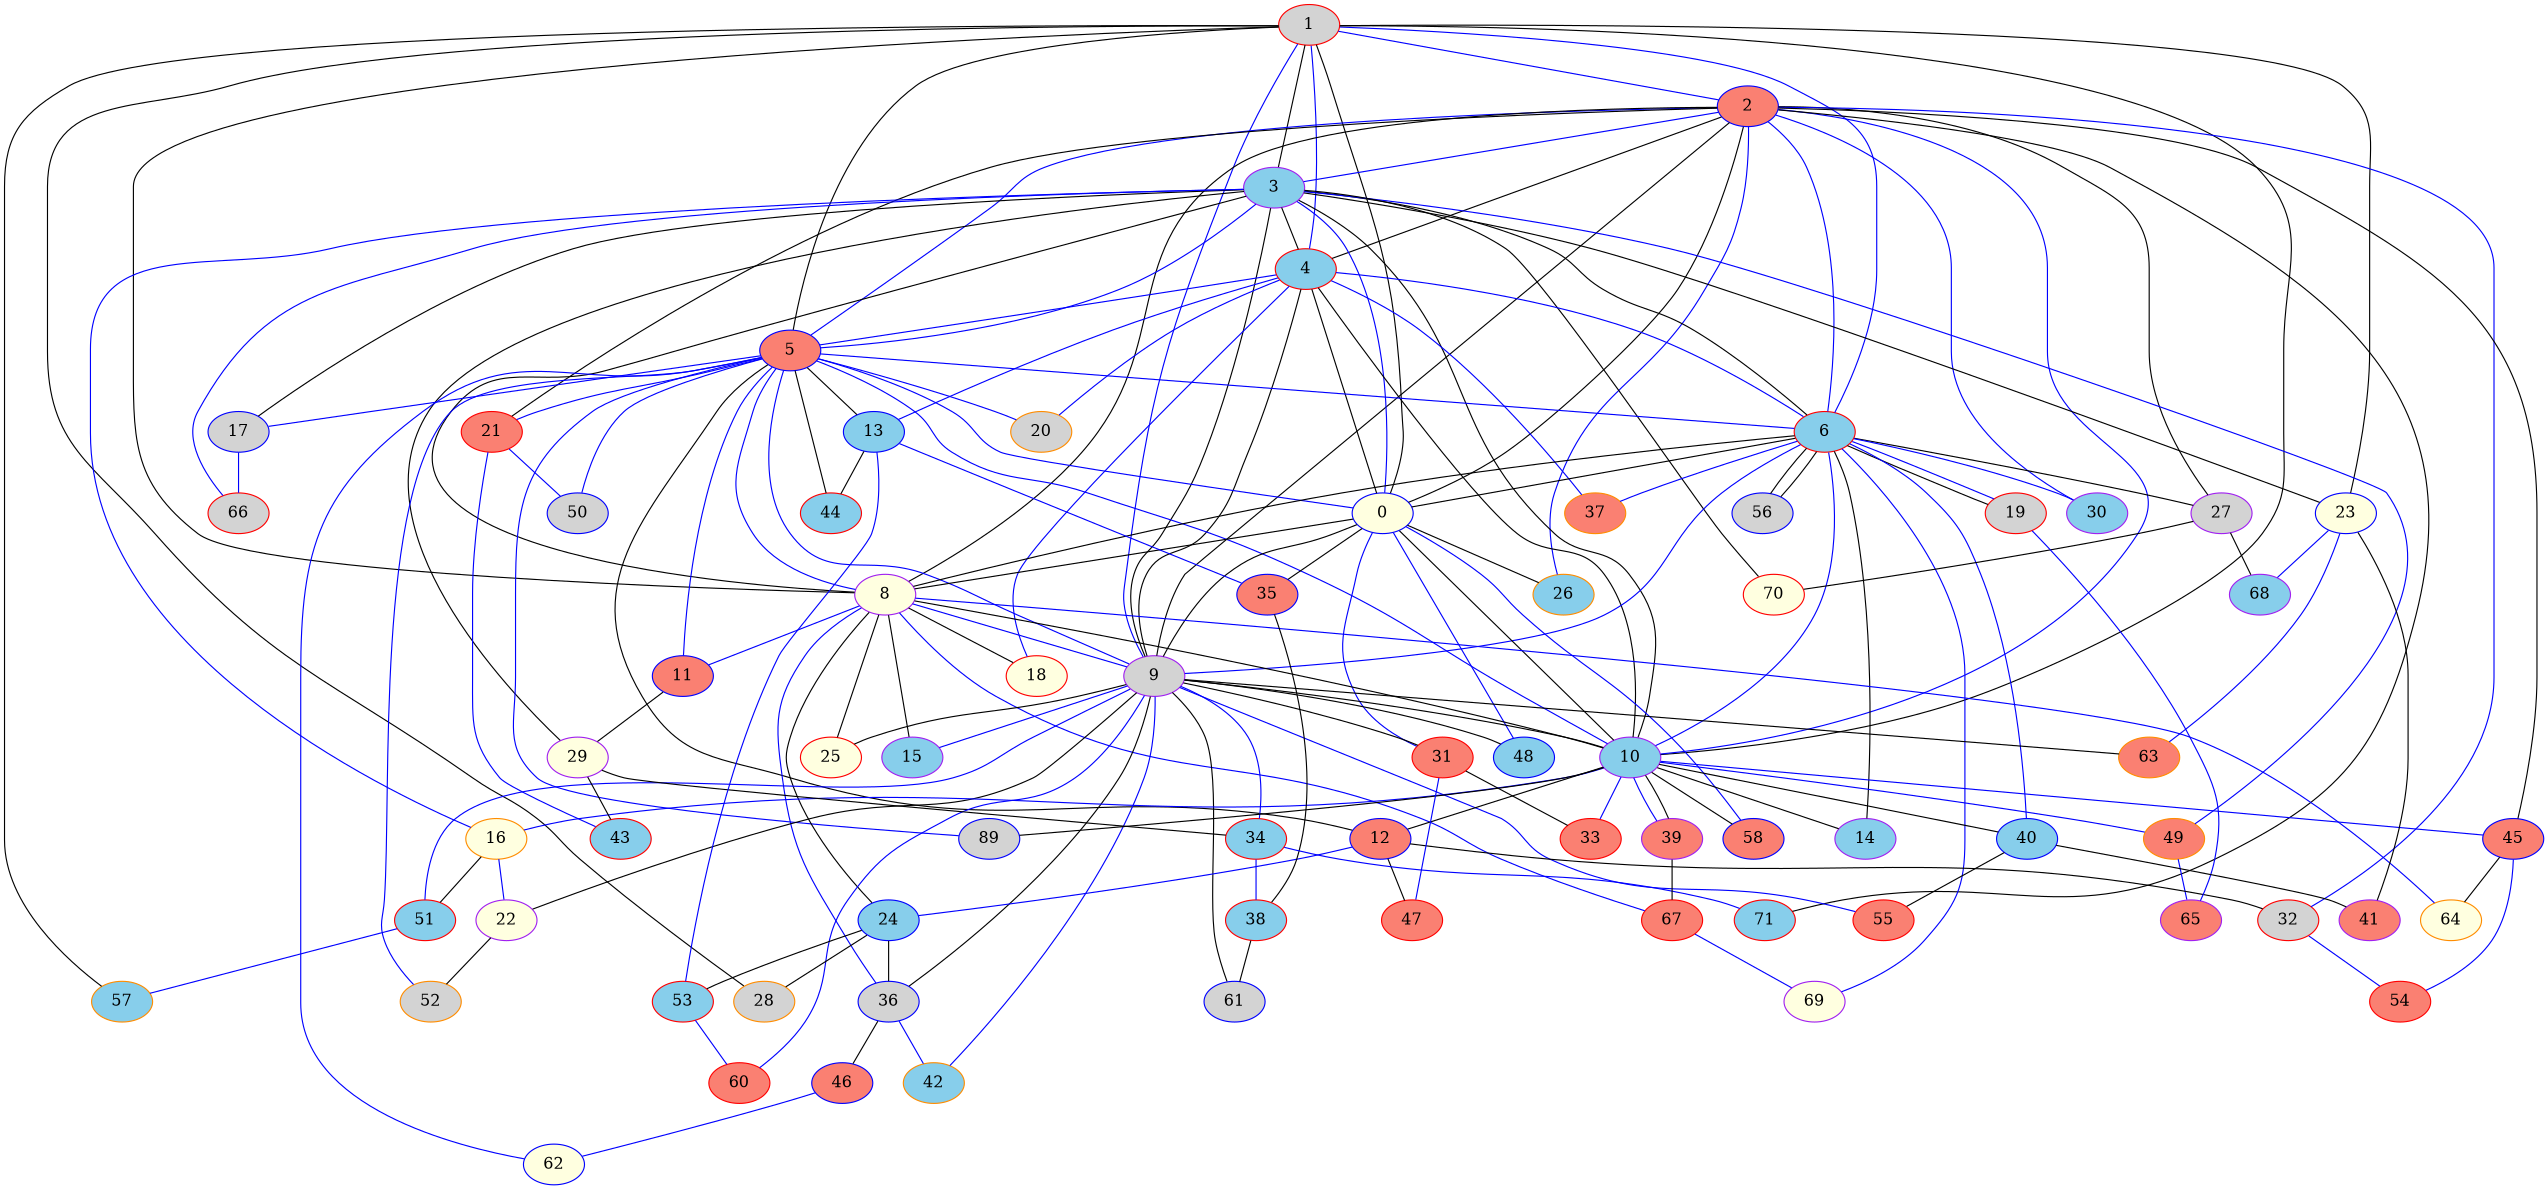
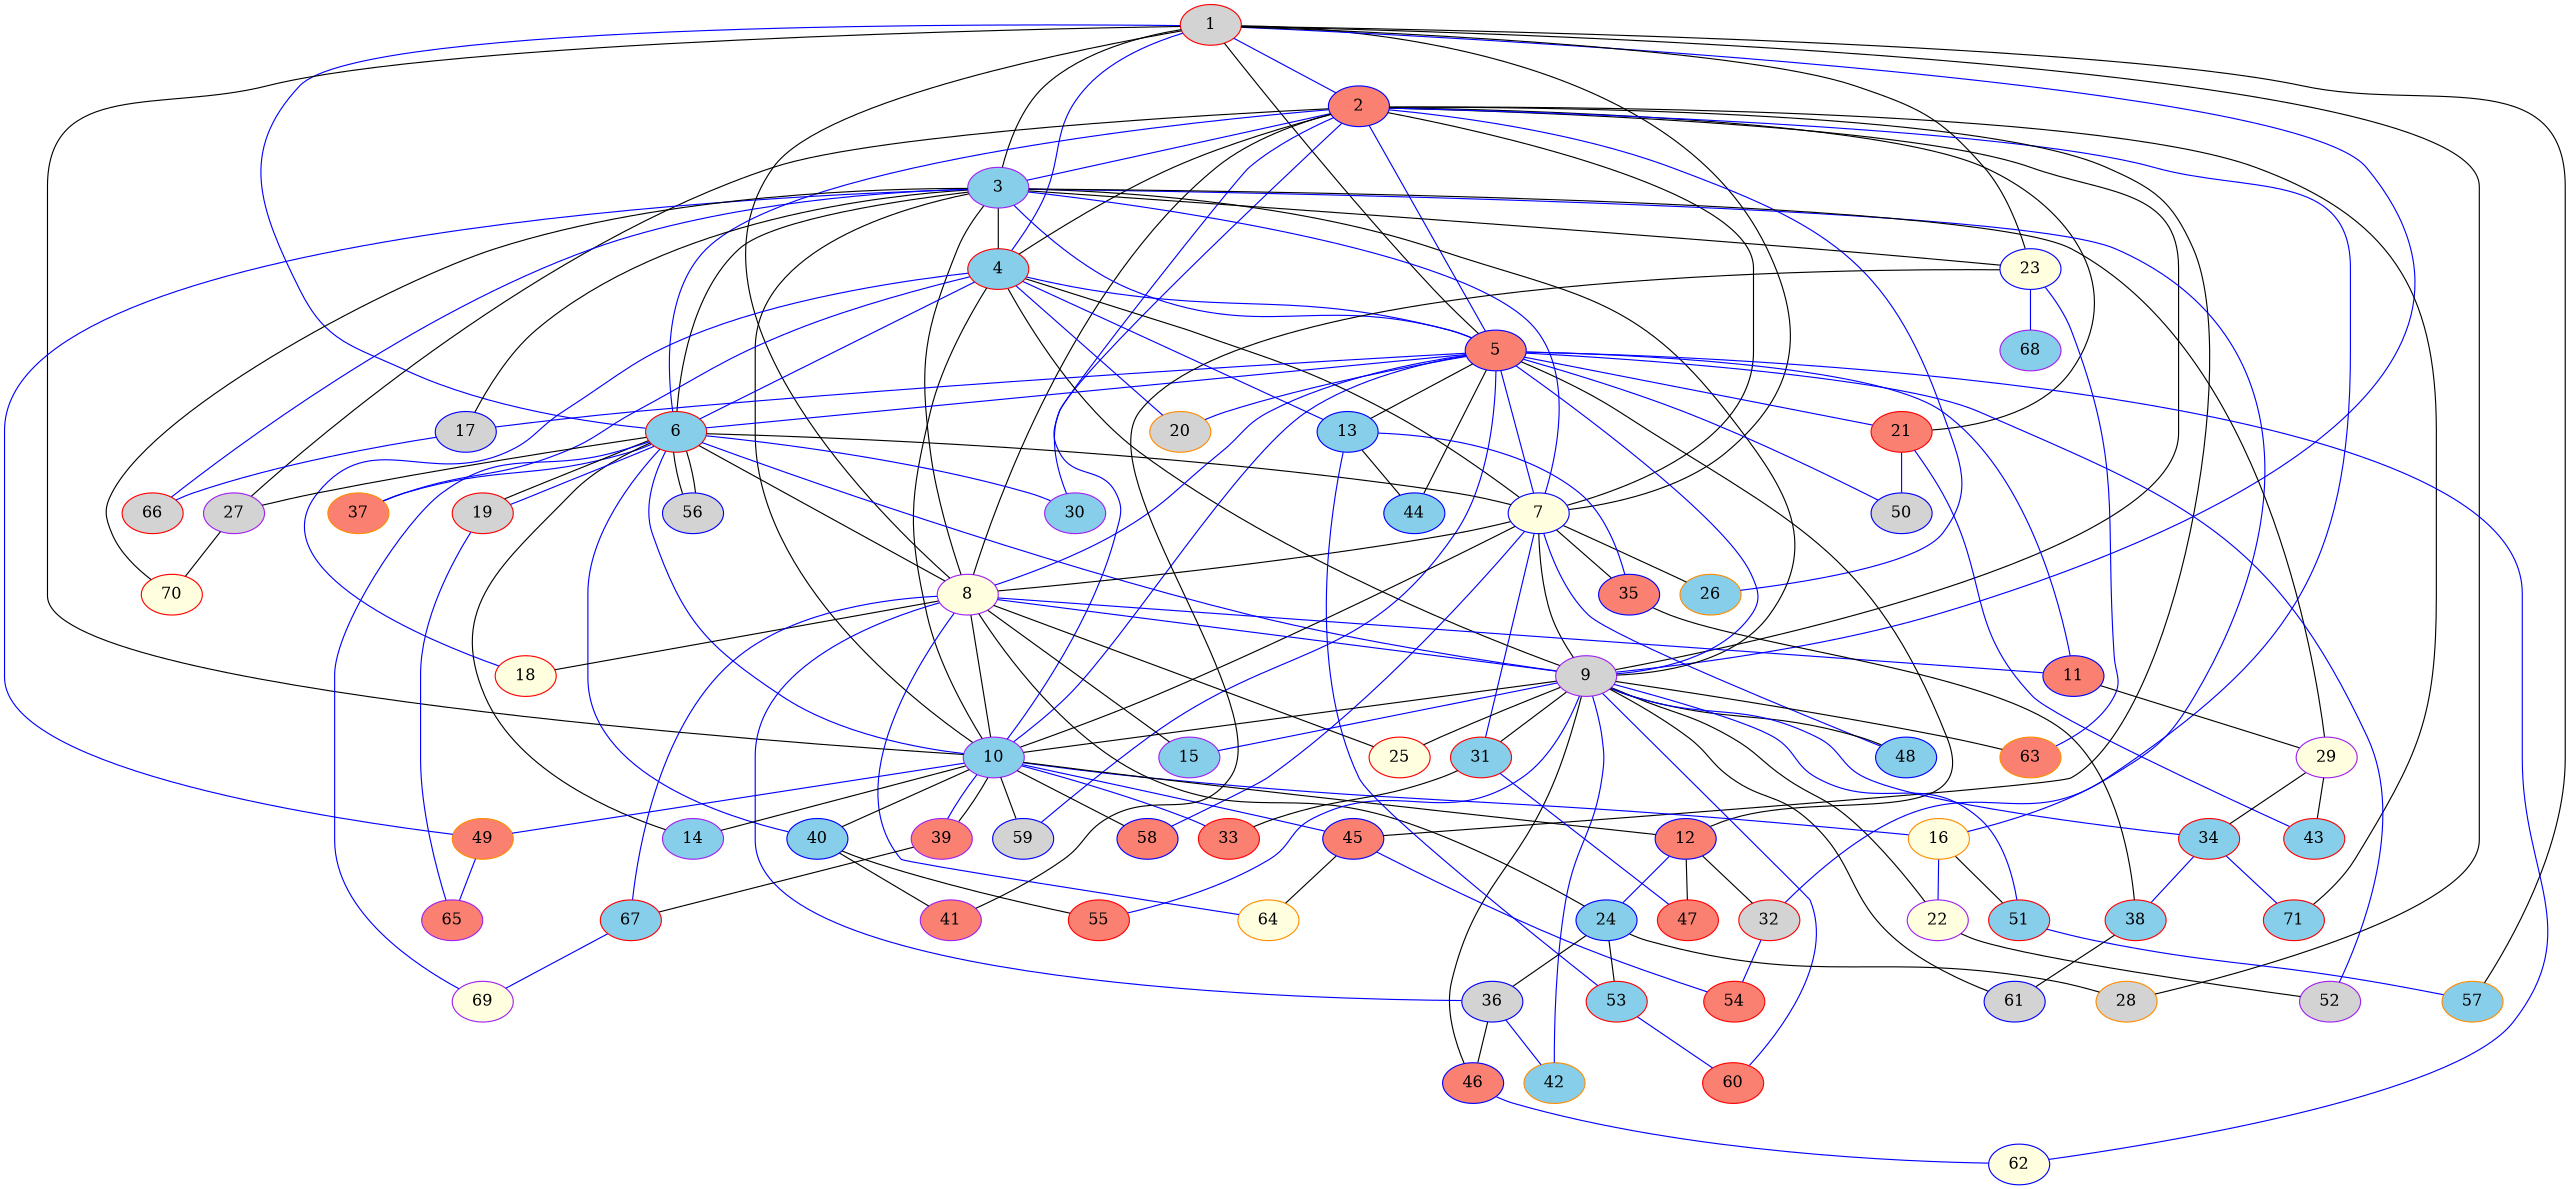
(831, 513) -> (1414, 513)
(1383, 513) -> (1539, 513)
(2238, 548) -> none
(1443, 757) -> (1481, 757)
(989, 839) -> (1023, 839)
(1054, 860) -> (1499, 877)
(1672, 920) -> (631, 920)
(431, 1002) -> (2330, 1002)
